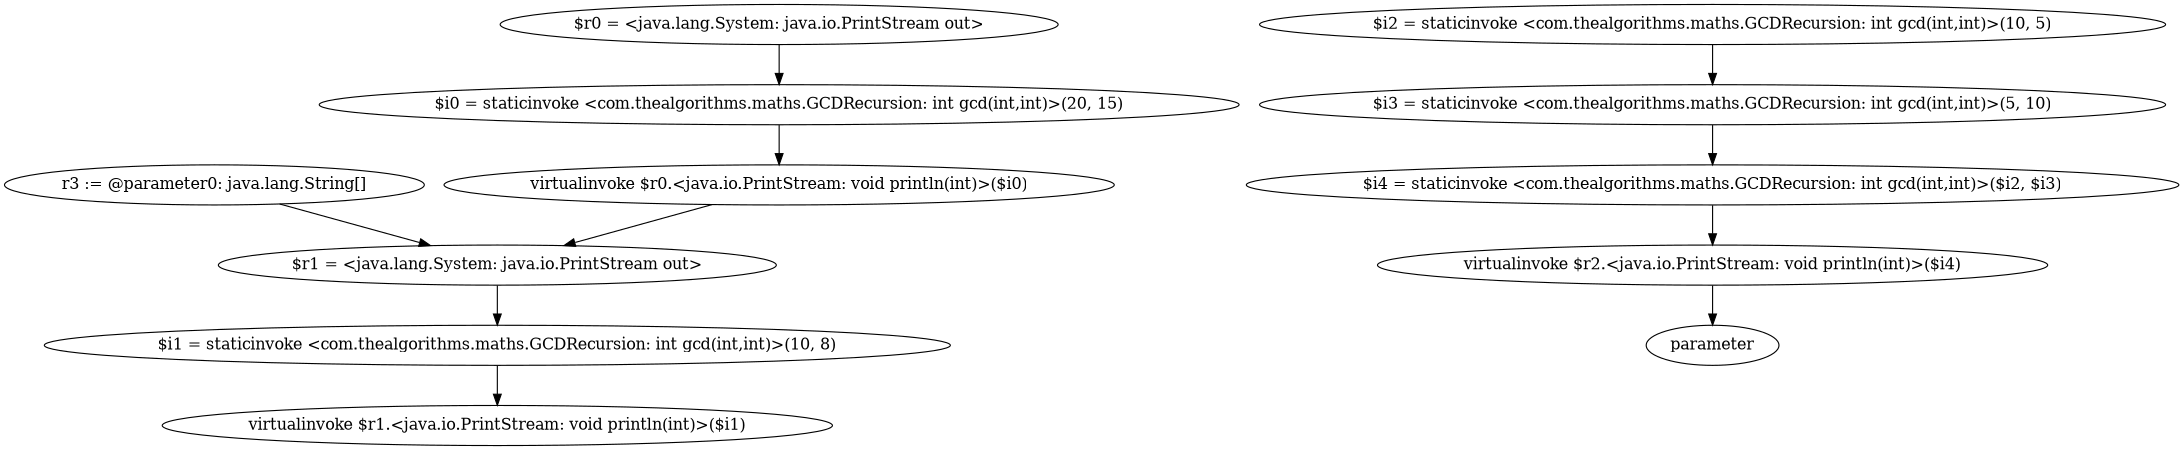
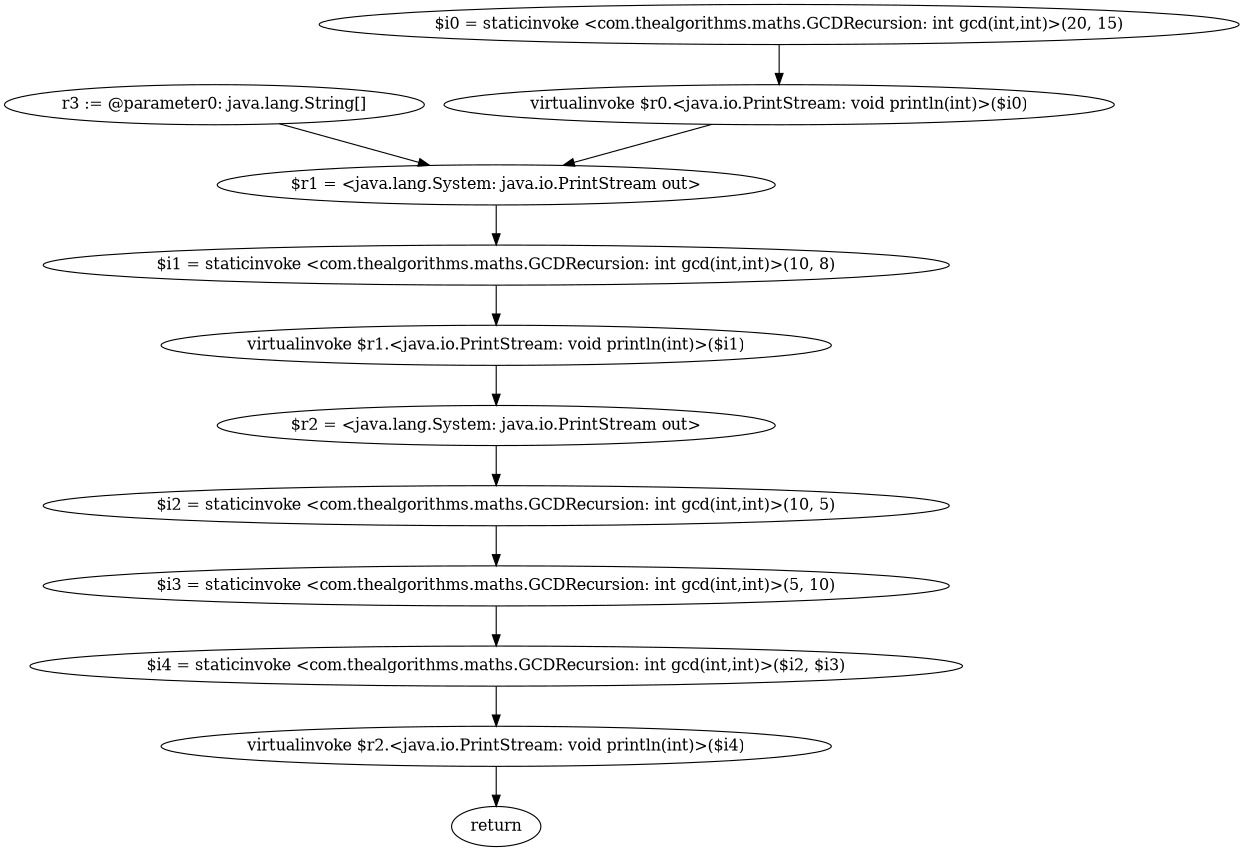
(779, 25) -> none
(1713, 345) -> (496, 827)
none -> (496, 426)
